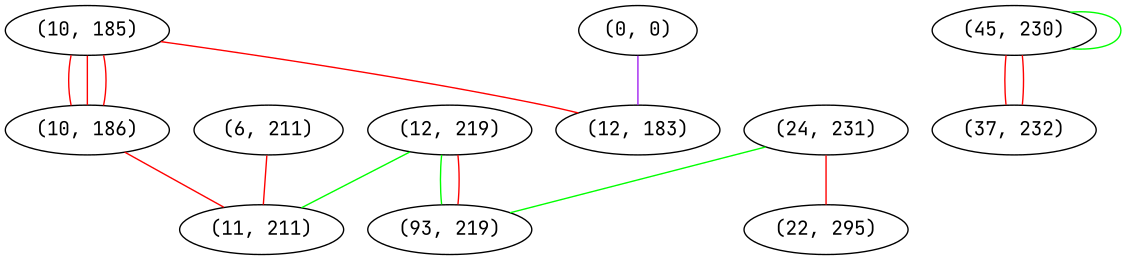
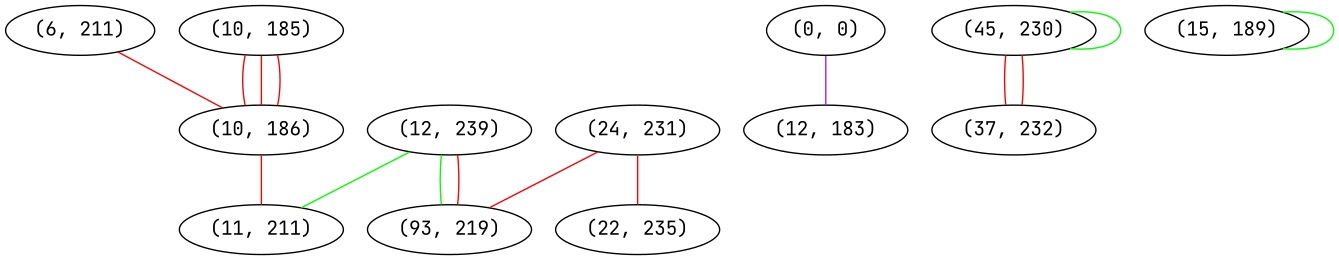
none -> (1227, 30)
(370, 73) -> none
(450, 130) -> (450, 130)
(265, 180) -> (170, 80)
(638, 180) -> (544, 180)
(826, 230) -> (638, 230)
